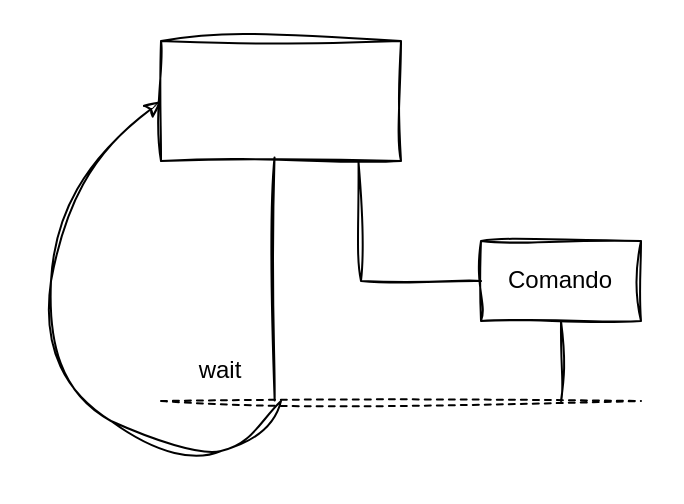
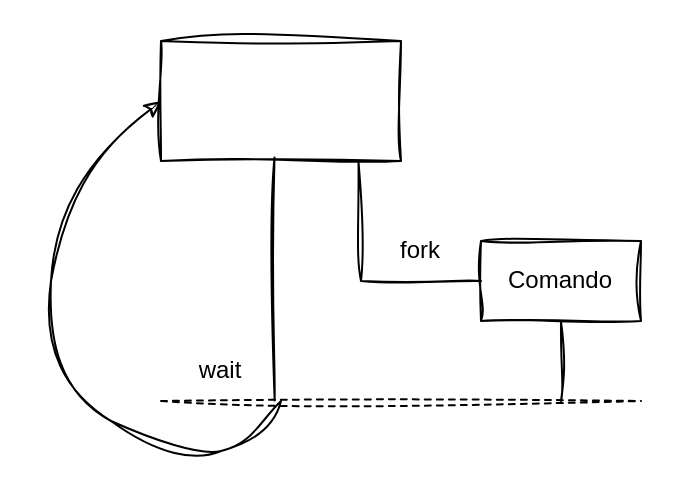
none -> (421, 251)
